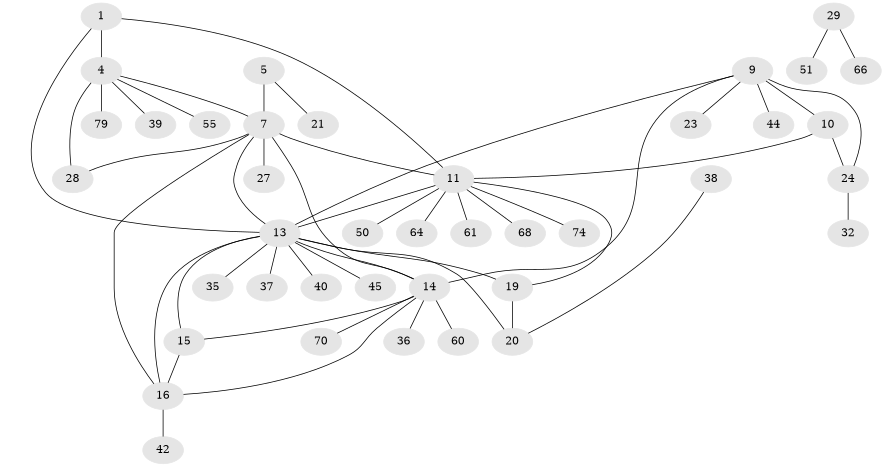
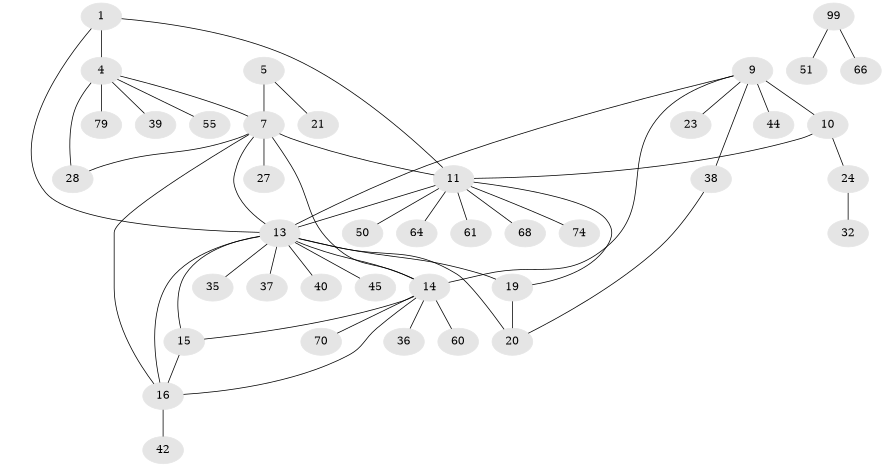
(834, 17) -> (834, 17)
(841, 98) -> (732, 125)
